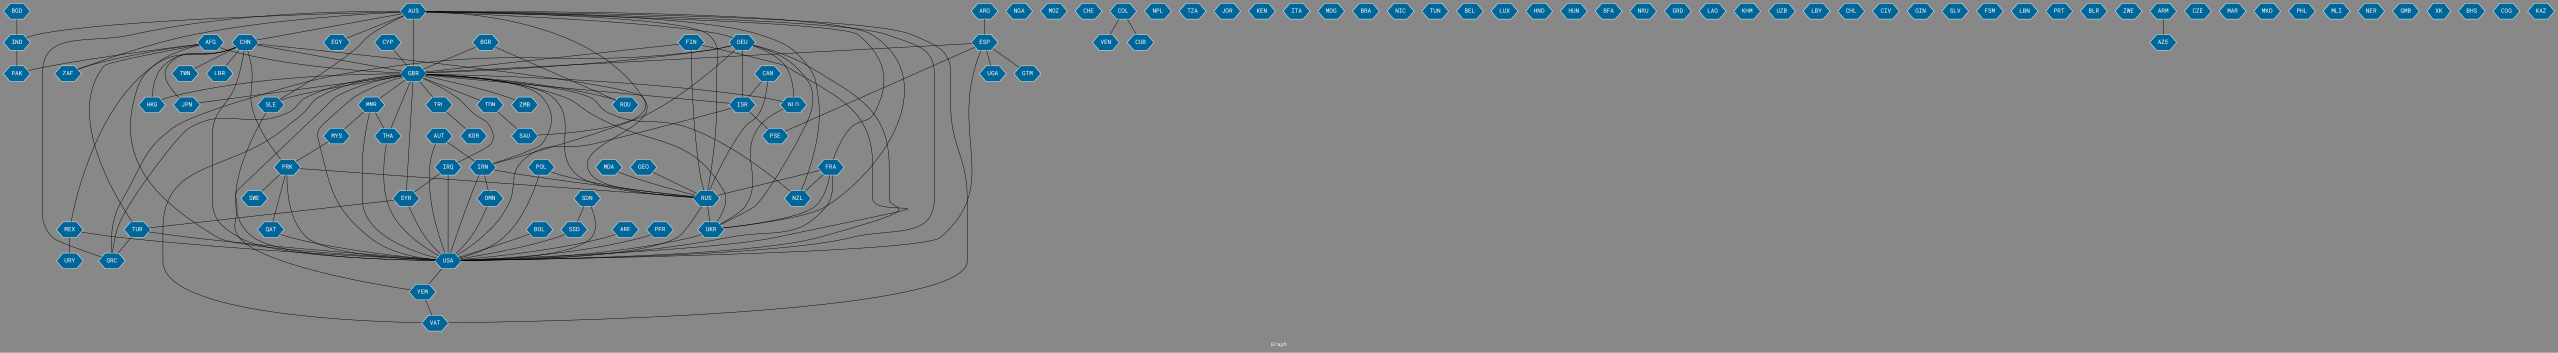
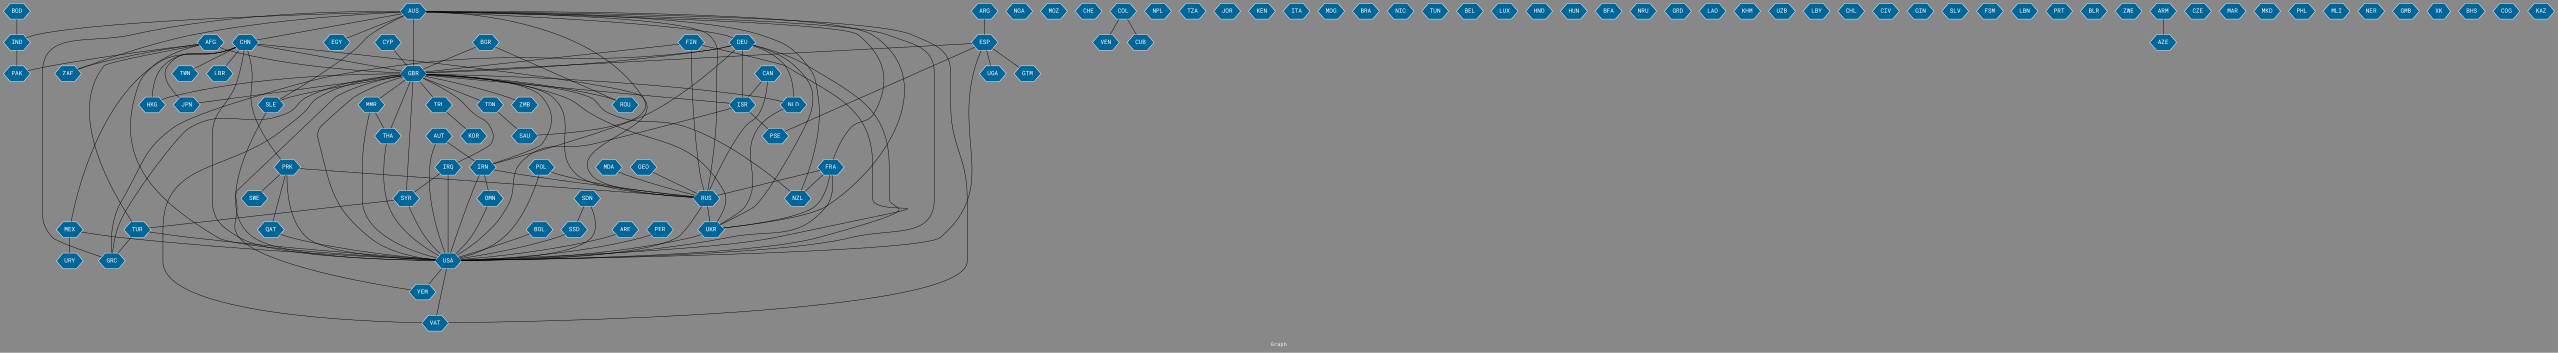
(337, 136) -> none
(429, 308) -> (442, 292)
